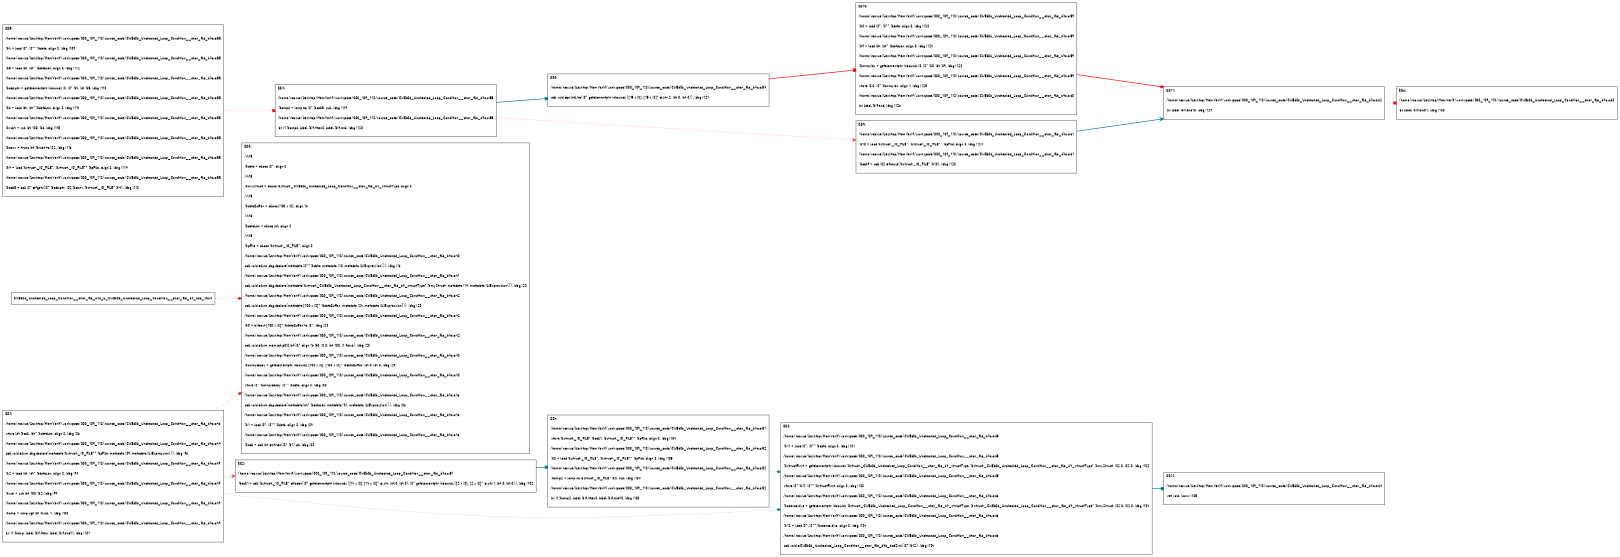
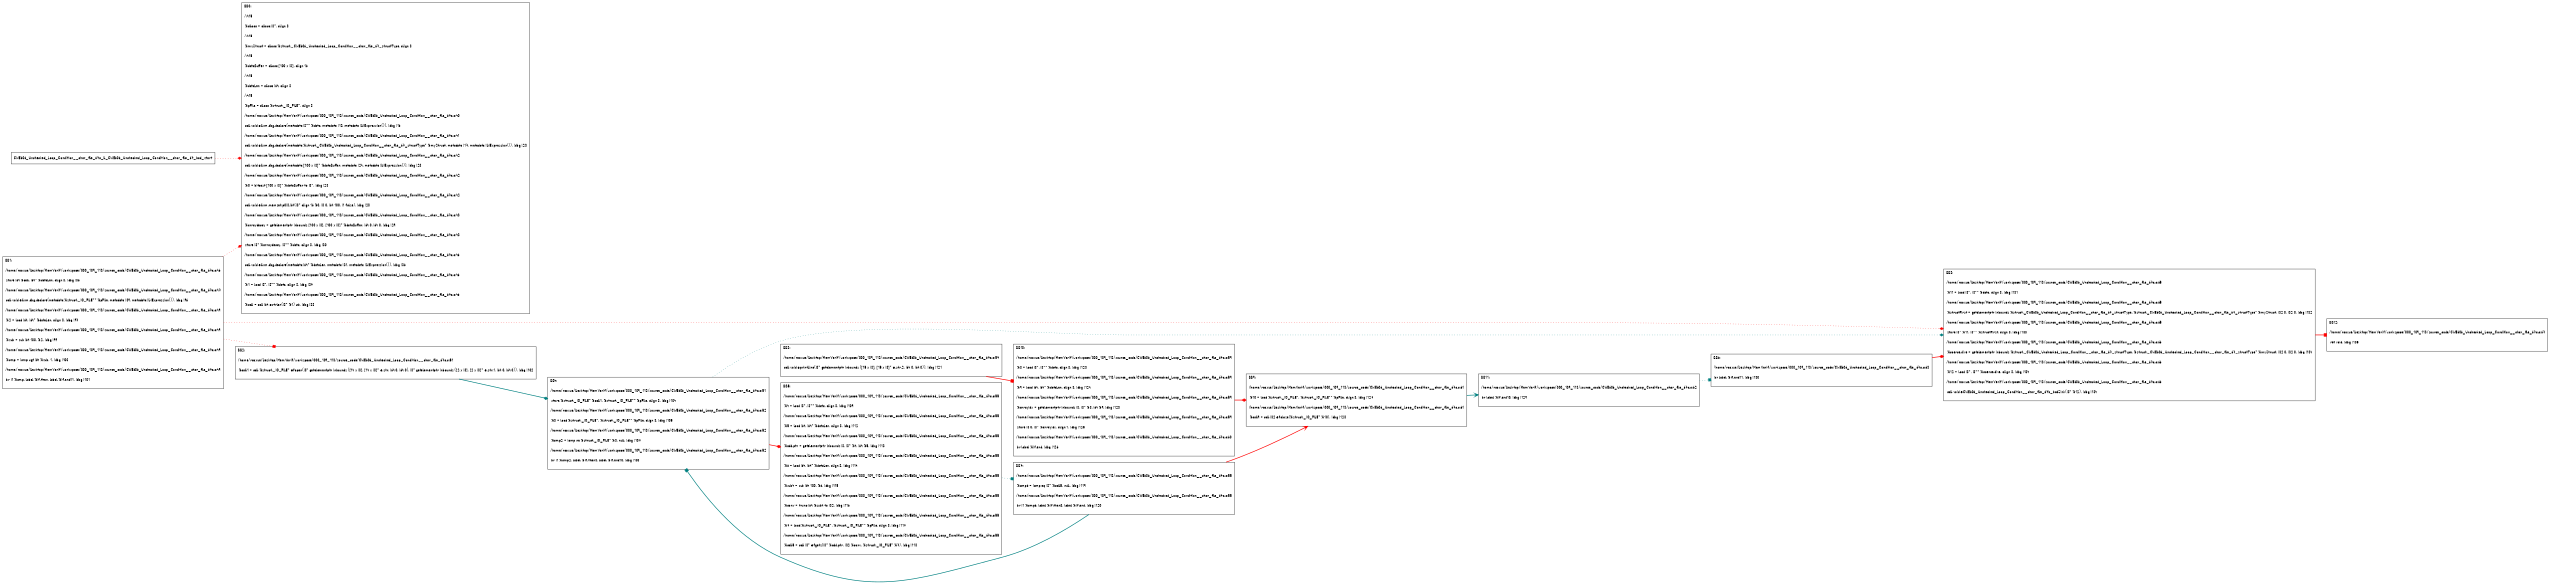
(1118, 81) -> (1238, 400)
(520, 101) -> (876, 582)
(1389, 103) -> (1704, 380)
(248, 111) -> (1006, 478)
(674, 129) -> (1266, 446)
(265, 166) -> (266, 26)
none -> (1936, 357)
none -> (773, 445)
(540, 468) -> (501, 388)
(228, 476) -> (248, 343)
(1156, 489) -> (2319, 335)
(1182, 496) -> (2344, 342)
(500, 517) -> (1082, 323)
